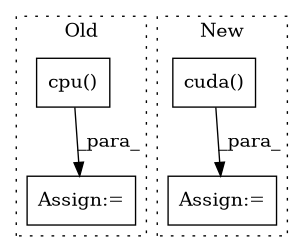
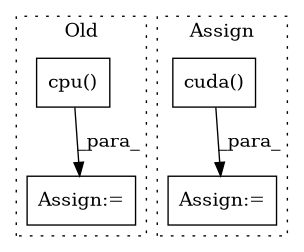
(222, 32) -> (222, 32)
